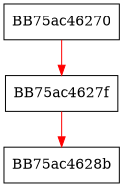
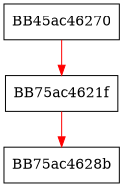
(62, 22) -> (62, 22)
(62, 93) -> (62, 93)
